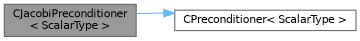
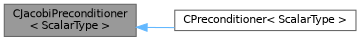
(150, 13) -> (161, 28)
